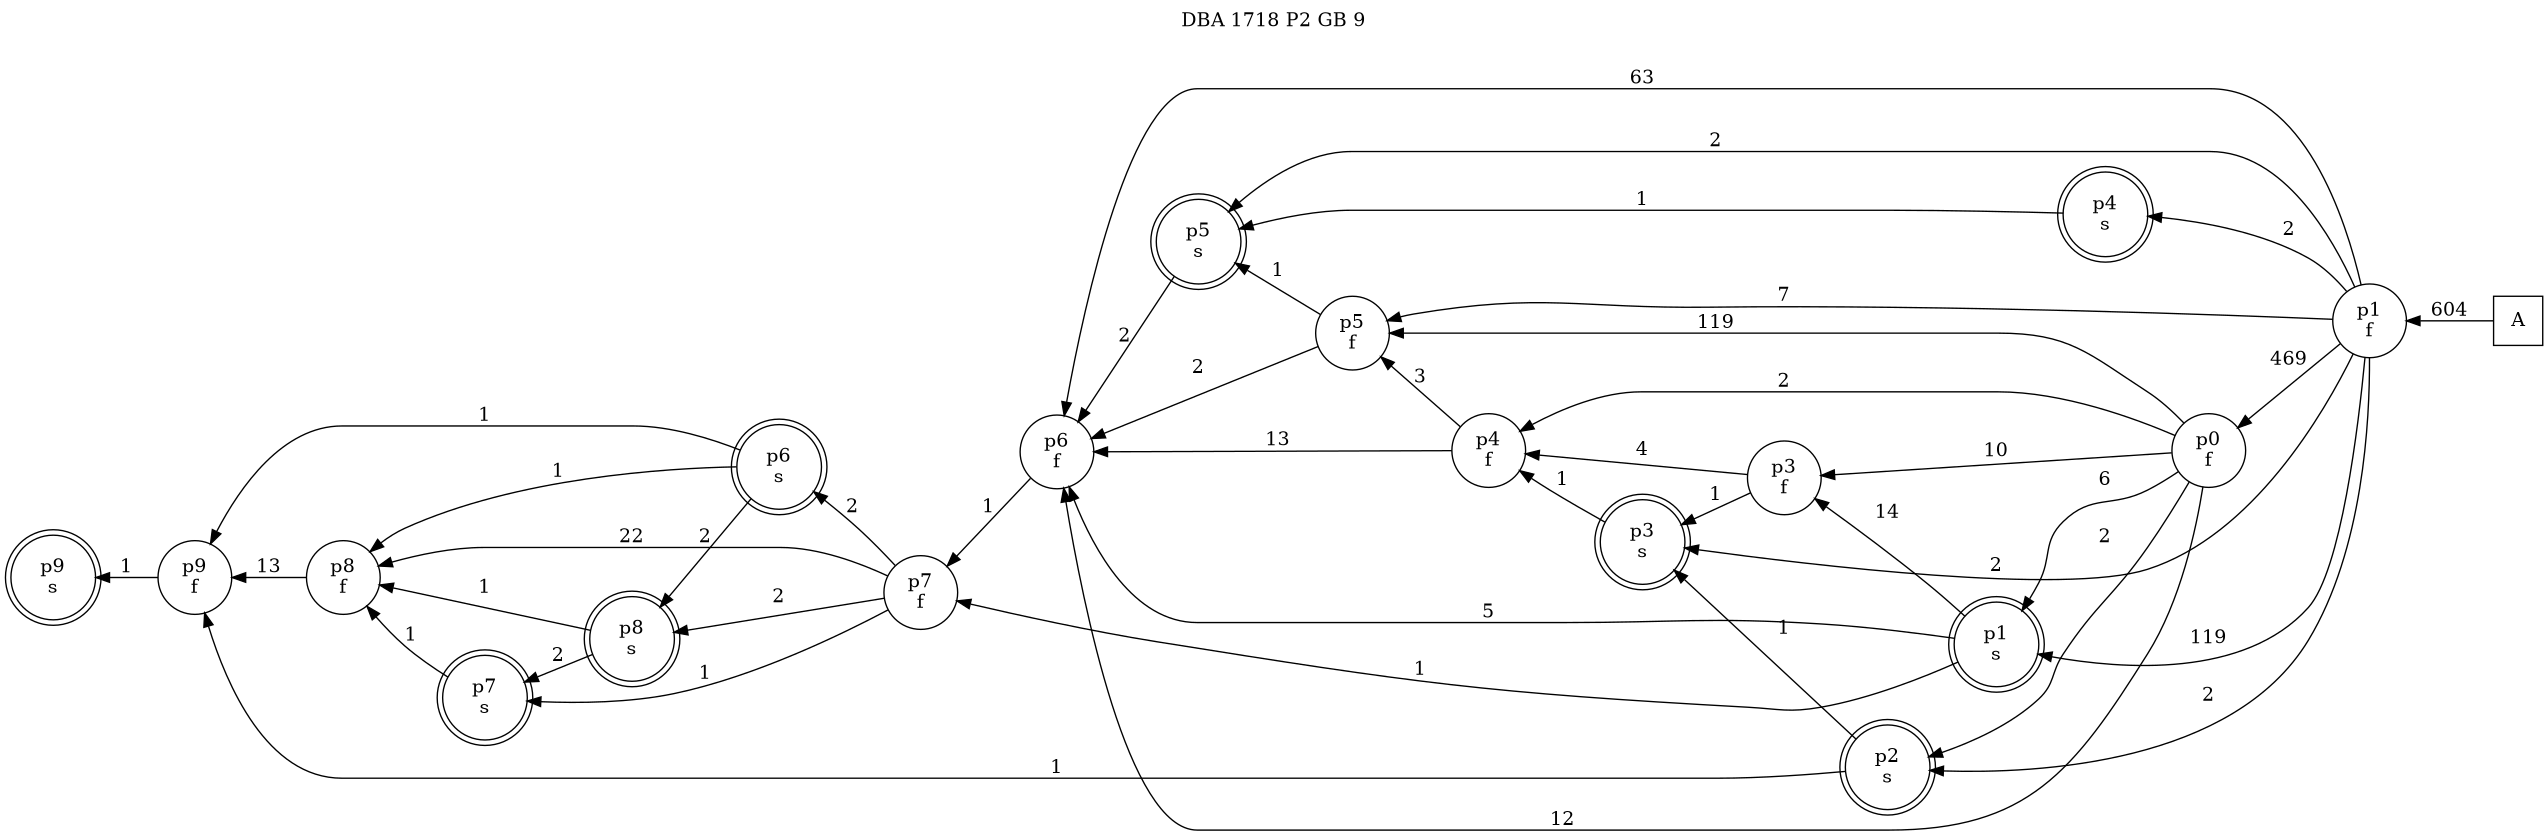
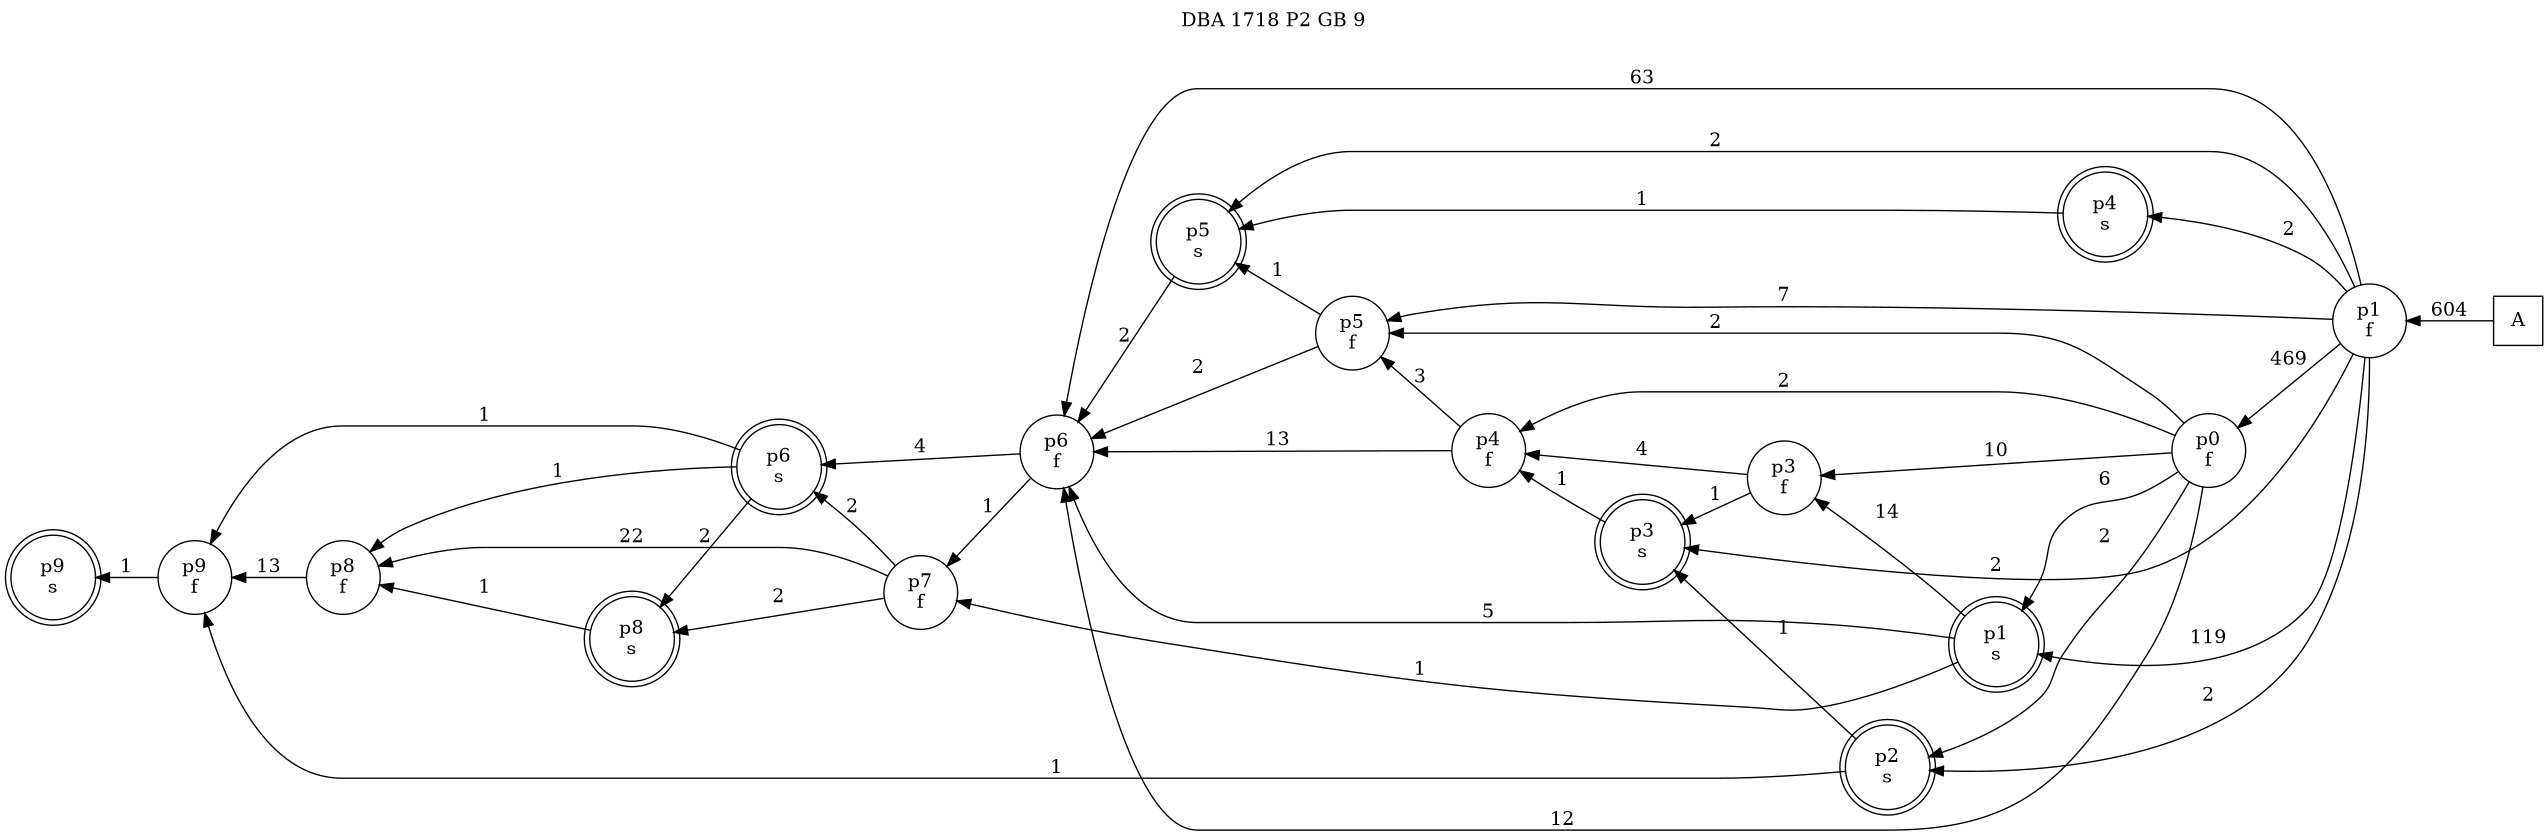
(1716, 323) -> (1716, 323)
none -> (928, 459)
(485, 698) -> none
